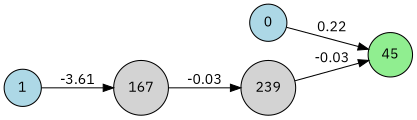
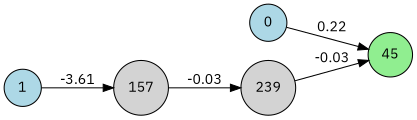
(141, 88) -> (141, 88)
